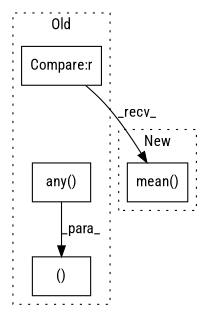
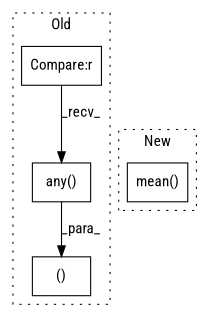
(117, 119) -> (62, 118)
